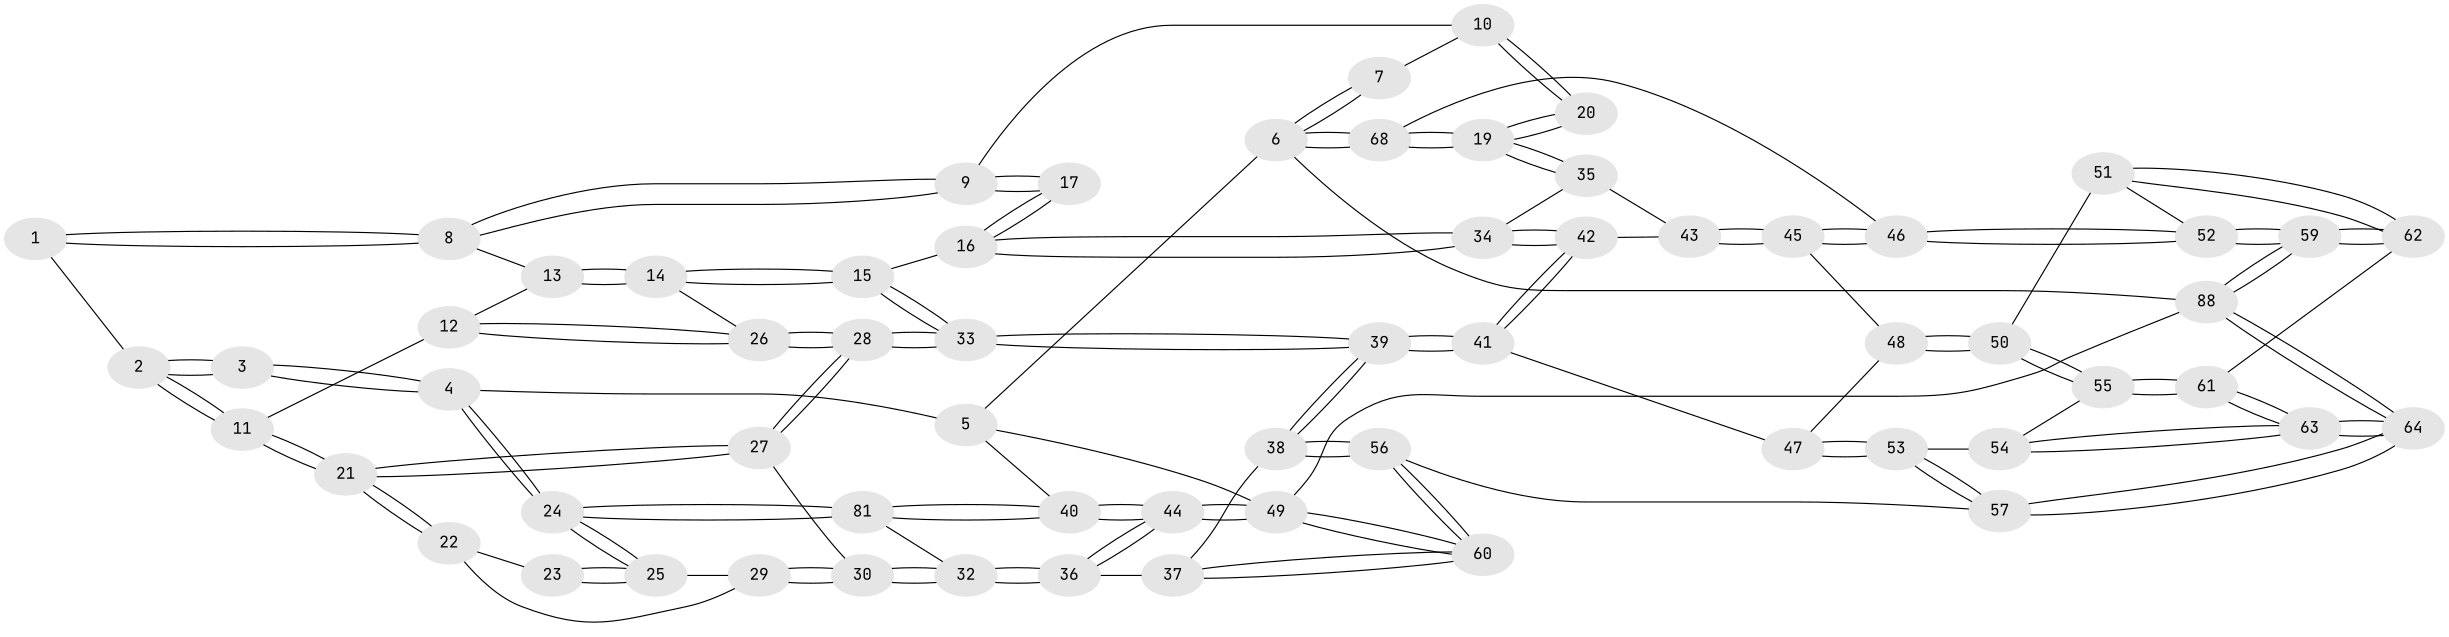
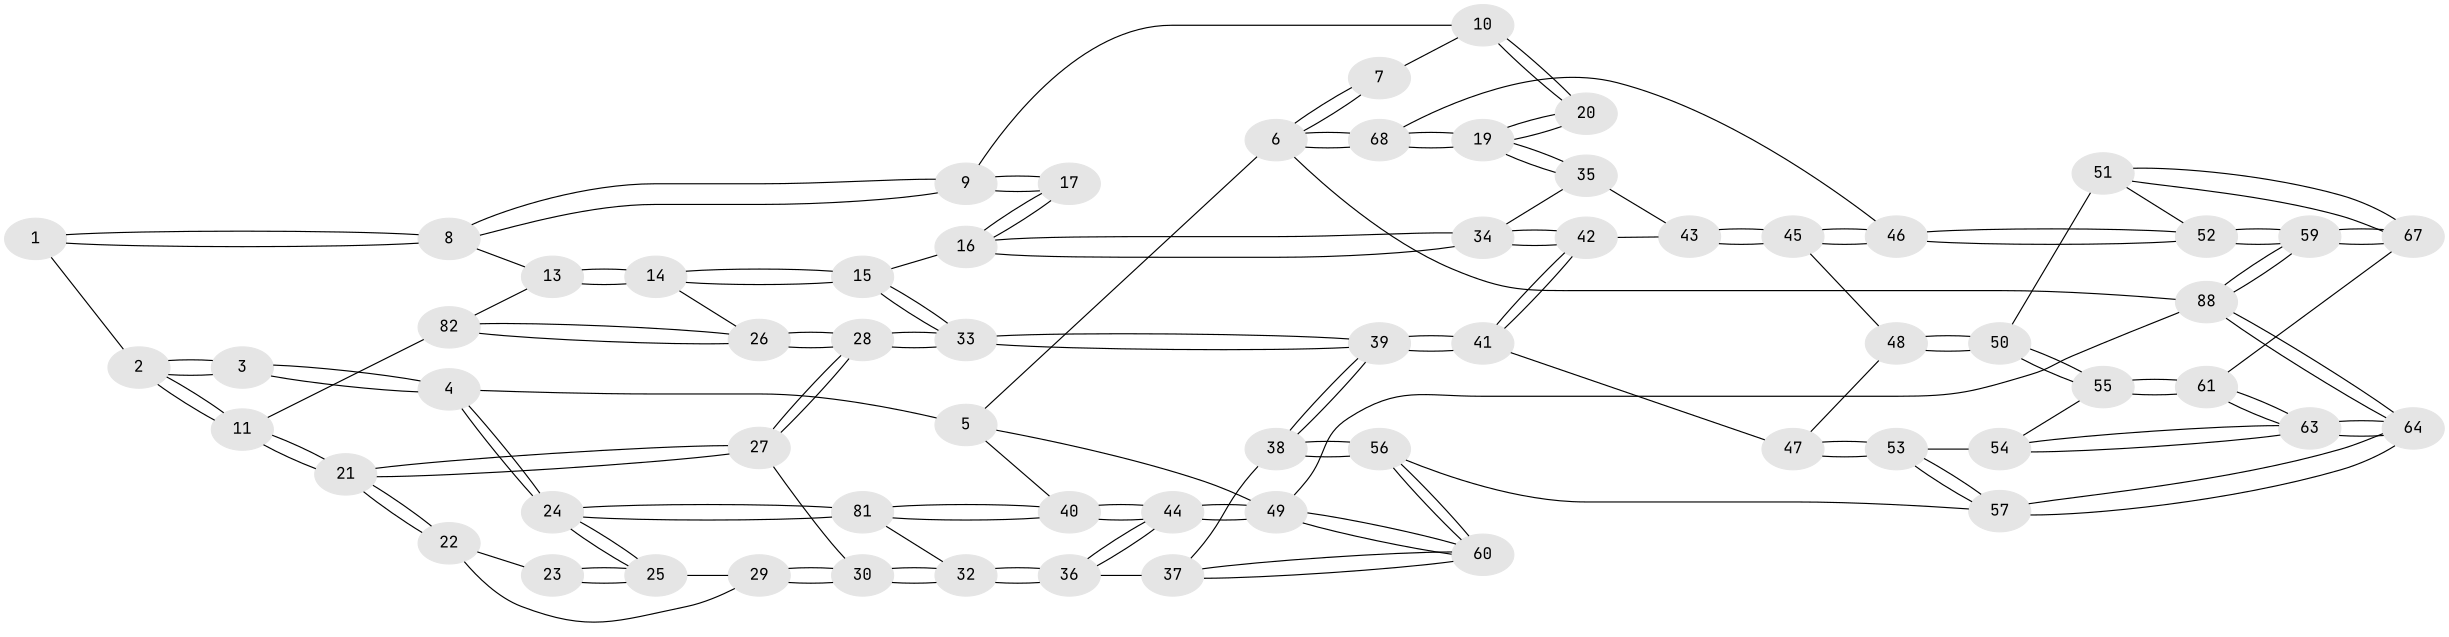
(2413, 237) -> (2413, 237)
(449, 327) -> (449, 327)
